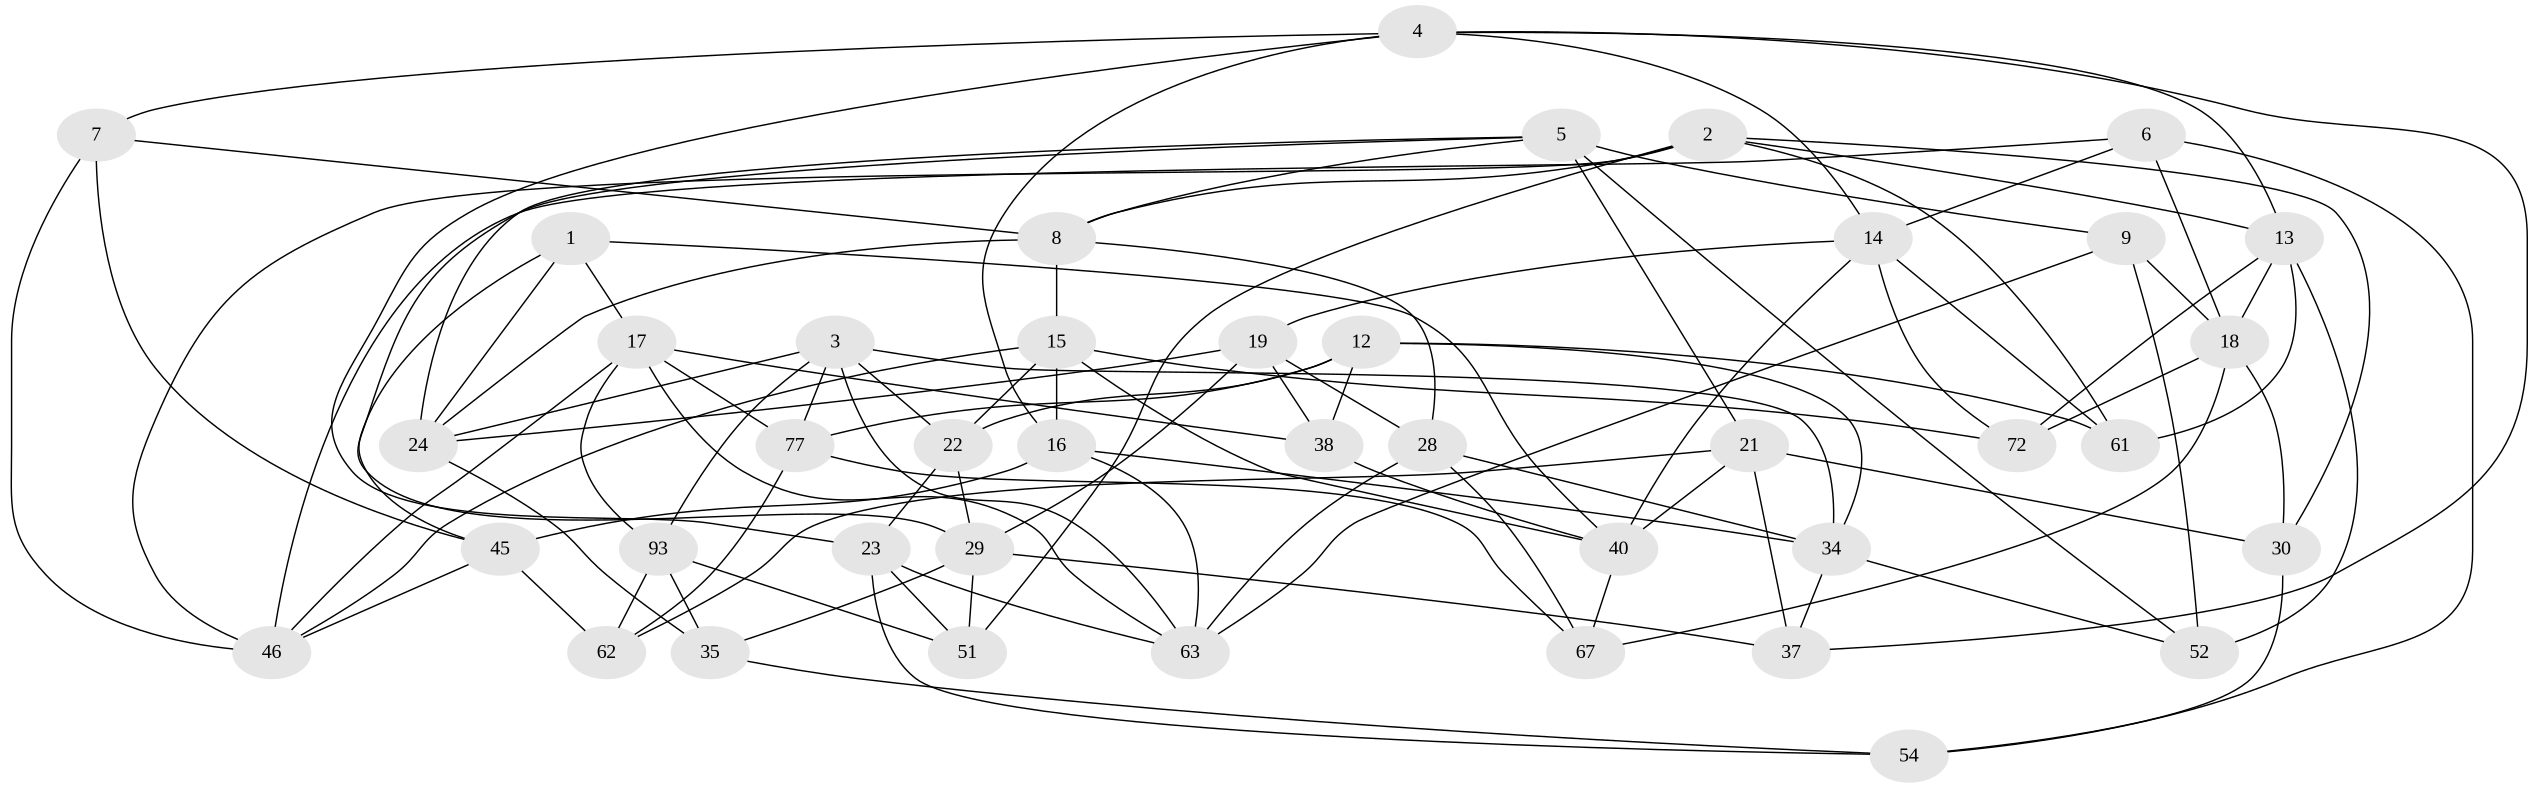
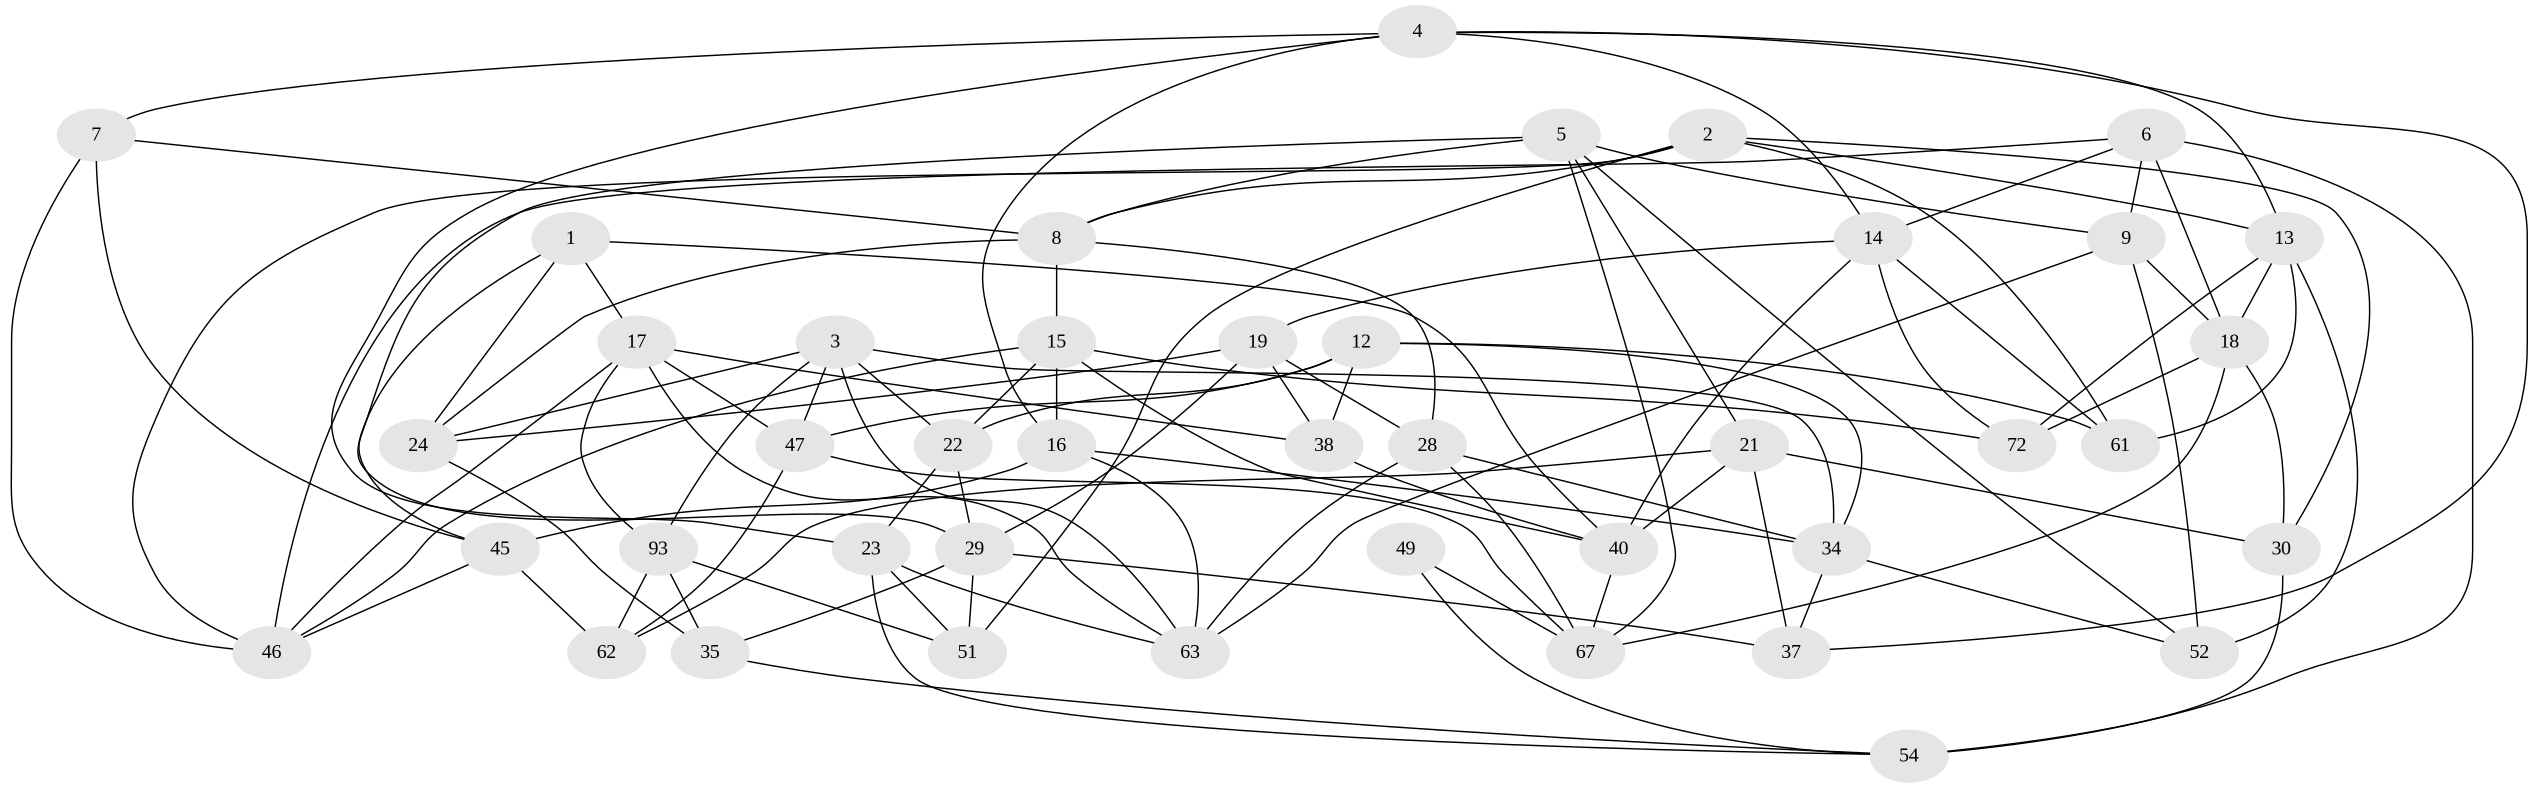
(901, 159) -> (1650, 431)
none -> (2136, 187)
(795, 446) -> (795, 446)
none -> (1406, 549)
